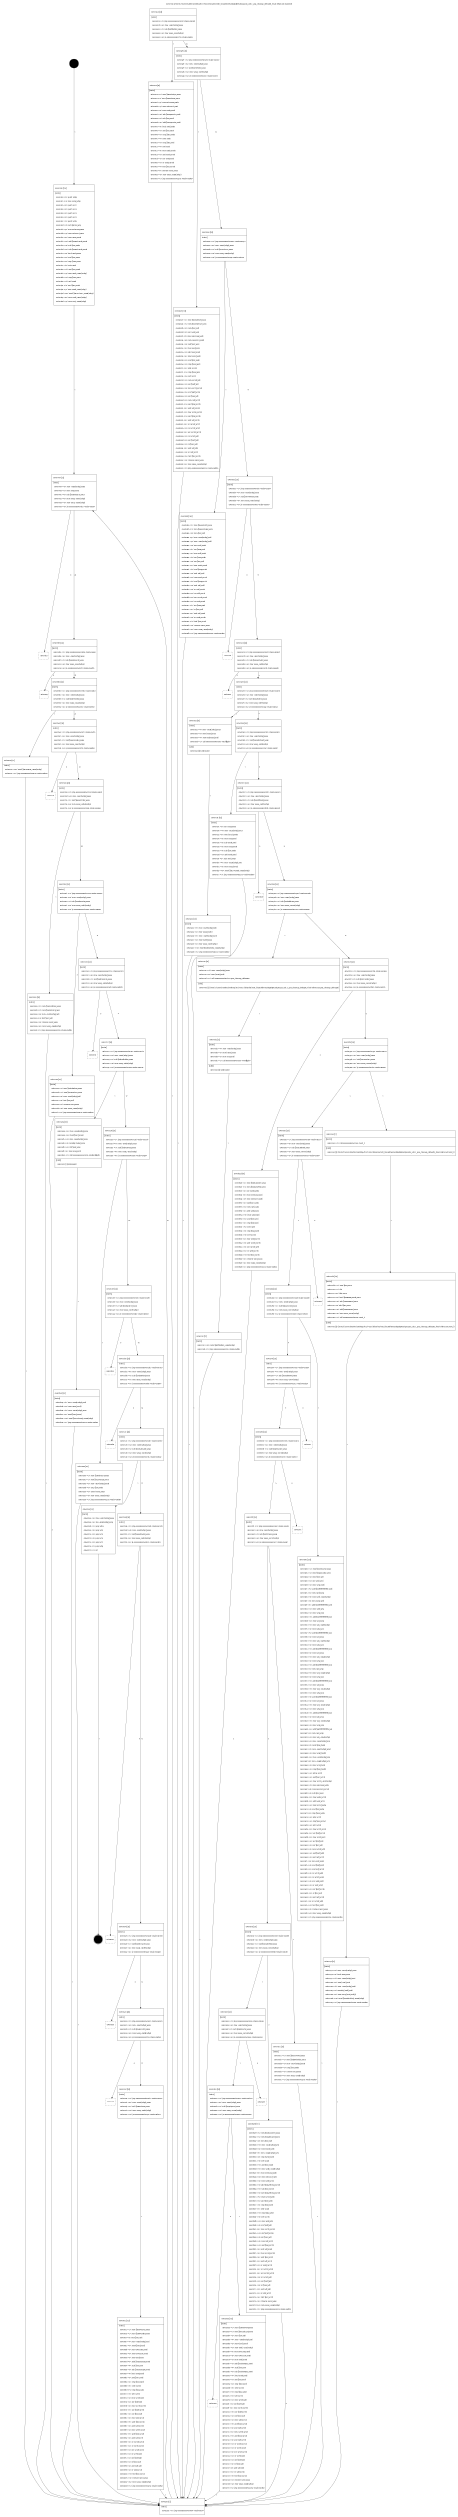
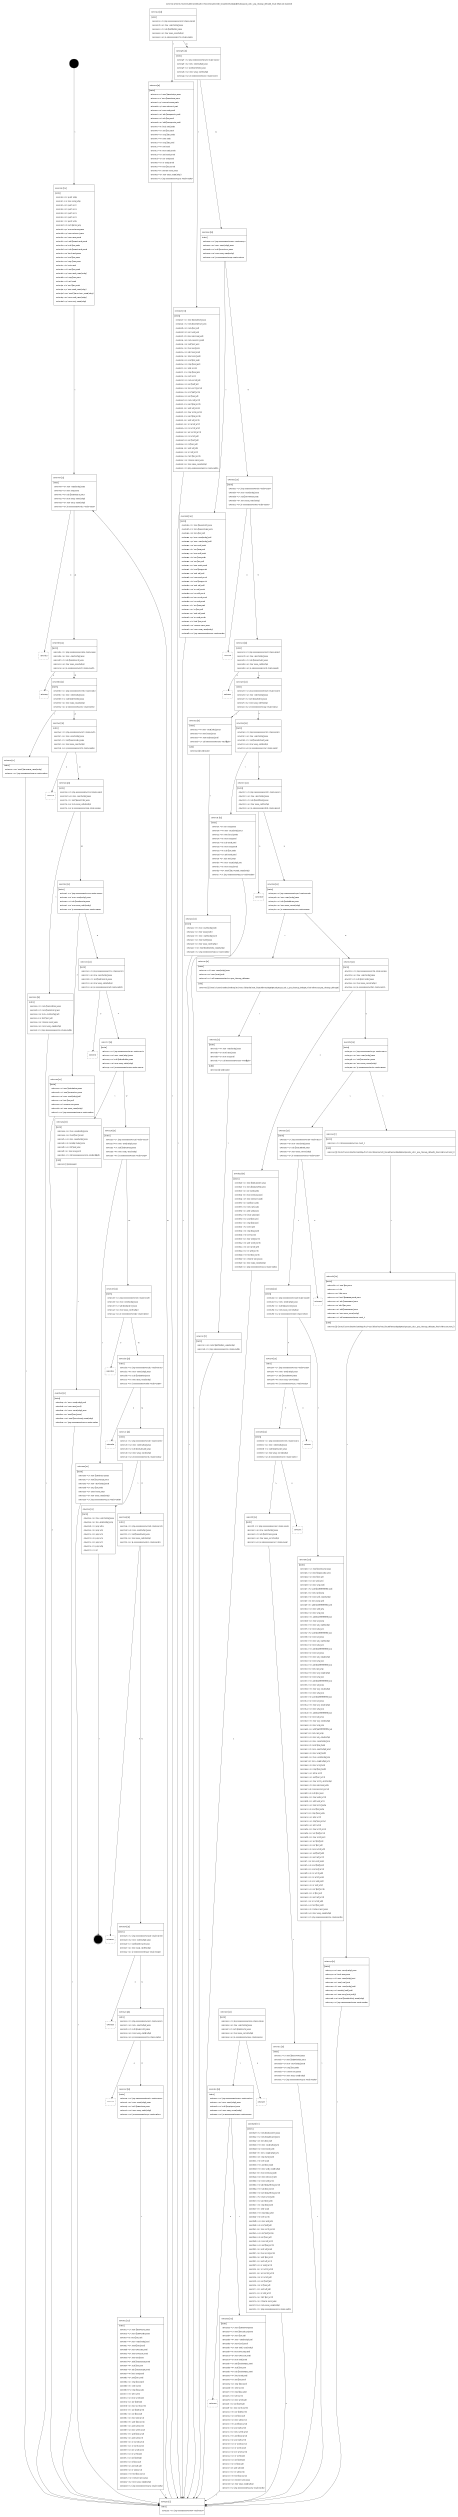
(267, 1940) -> none
